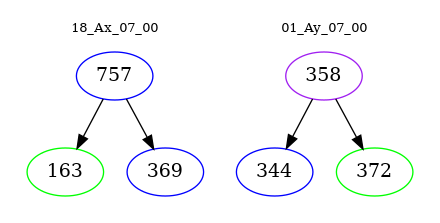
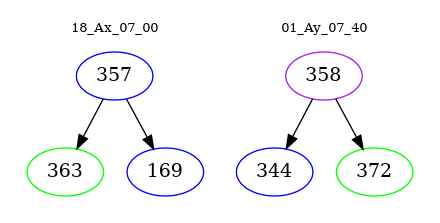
(325, 29) -> (325, 29)
(115, 76) -> (115, 76)
(65, 172) -> (65, 172)
(165, 172) -> (165, 172)
